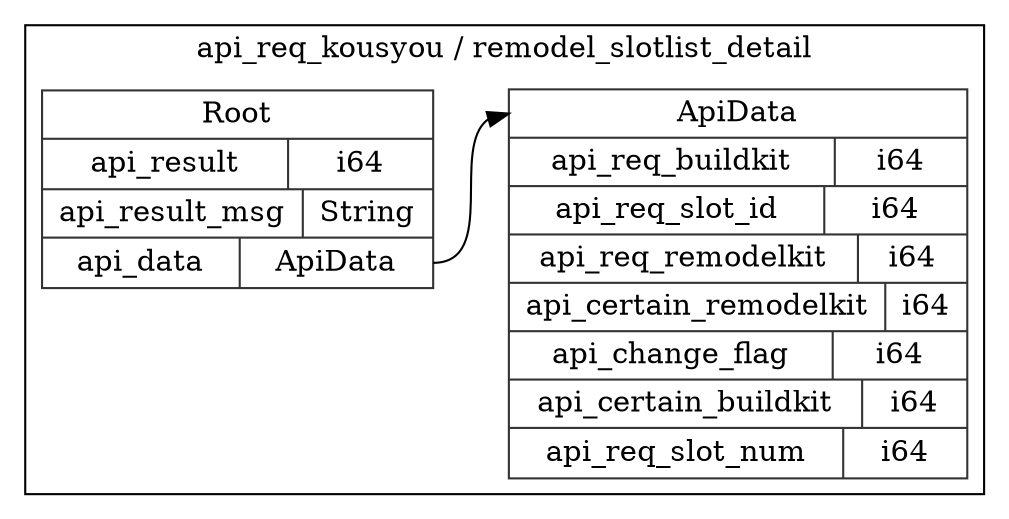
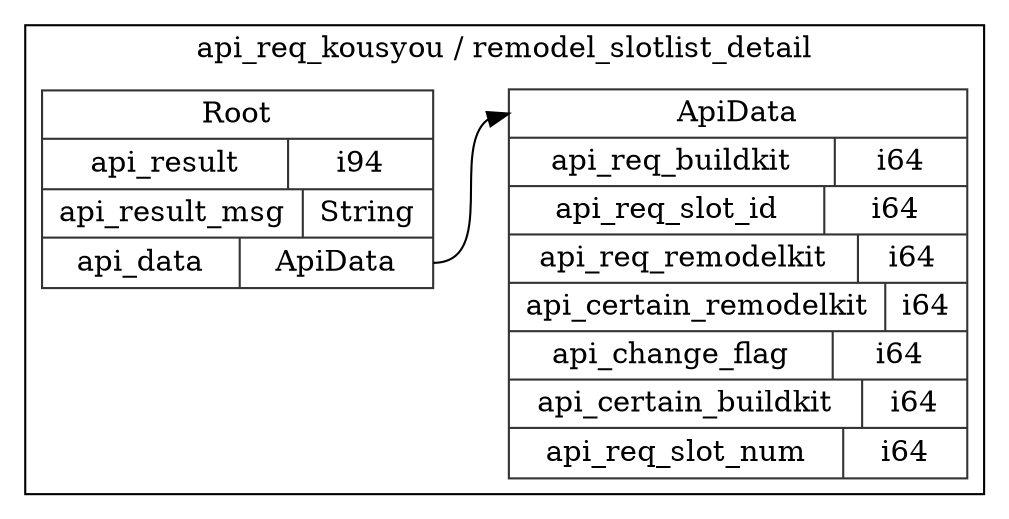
(361, 163) -> (361, 163)
